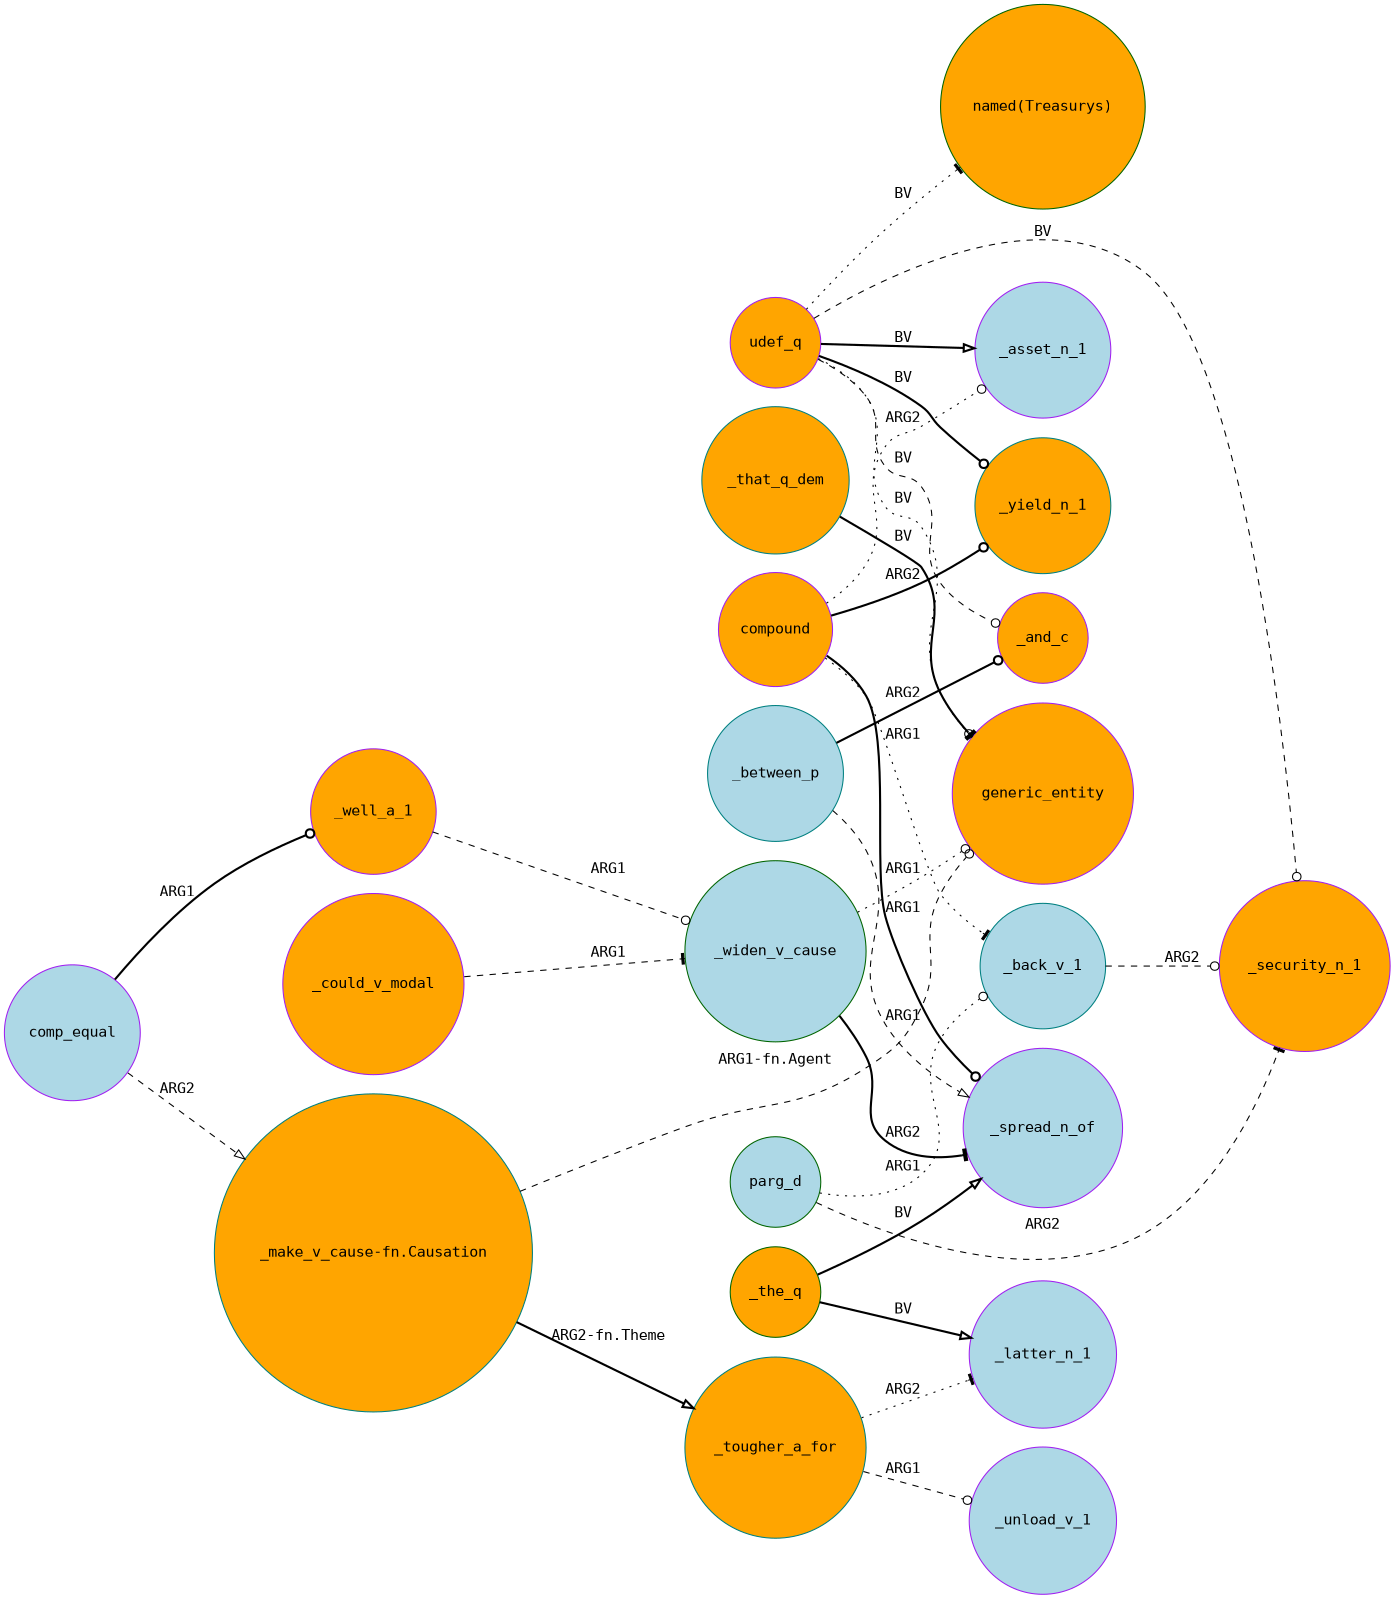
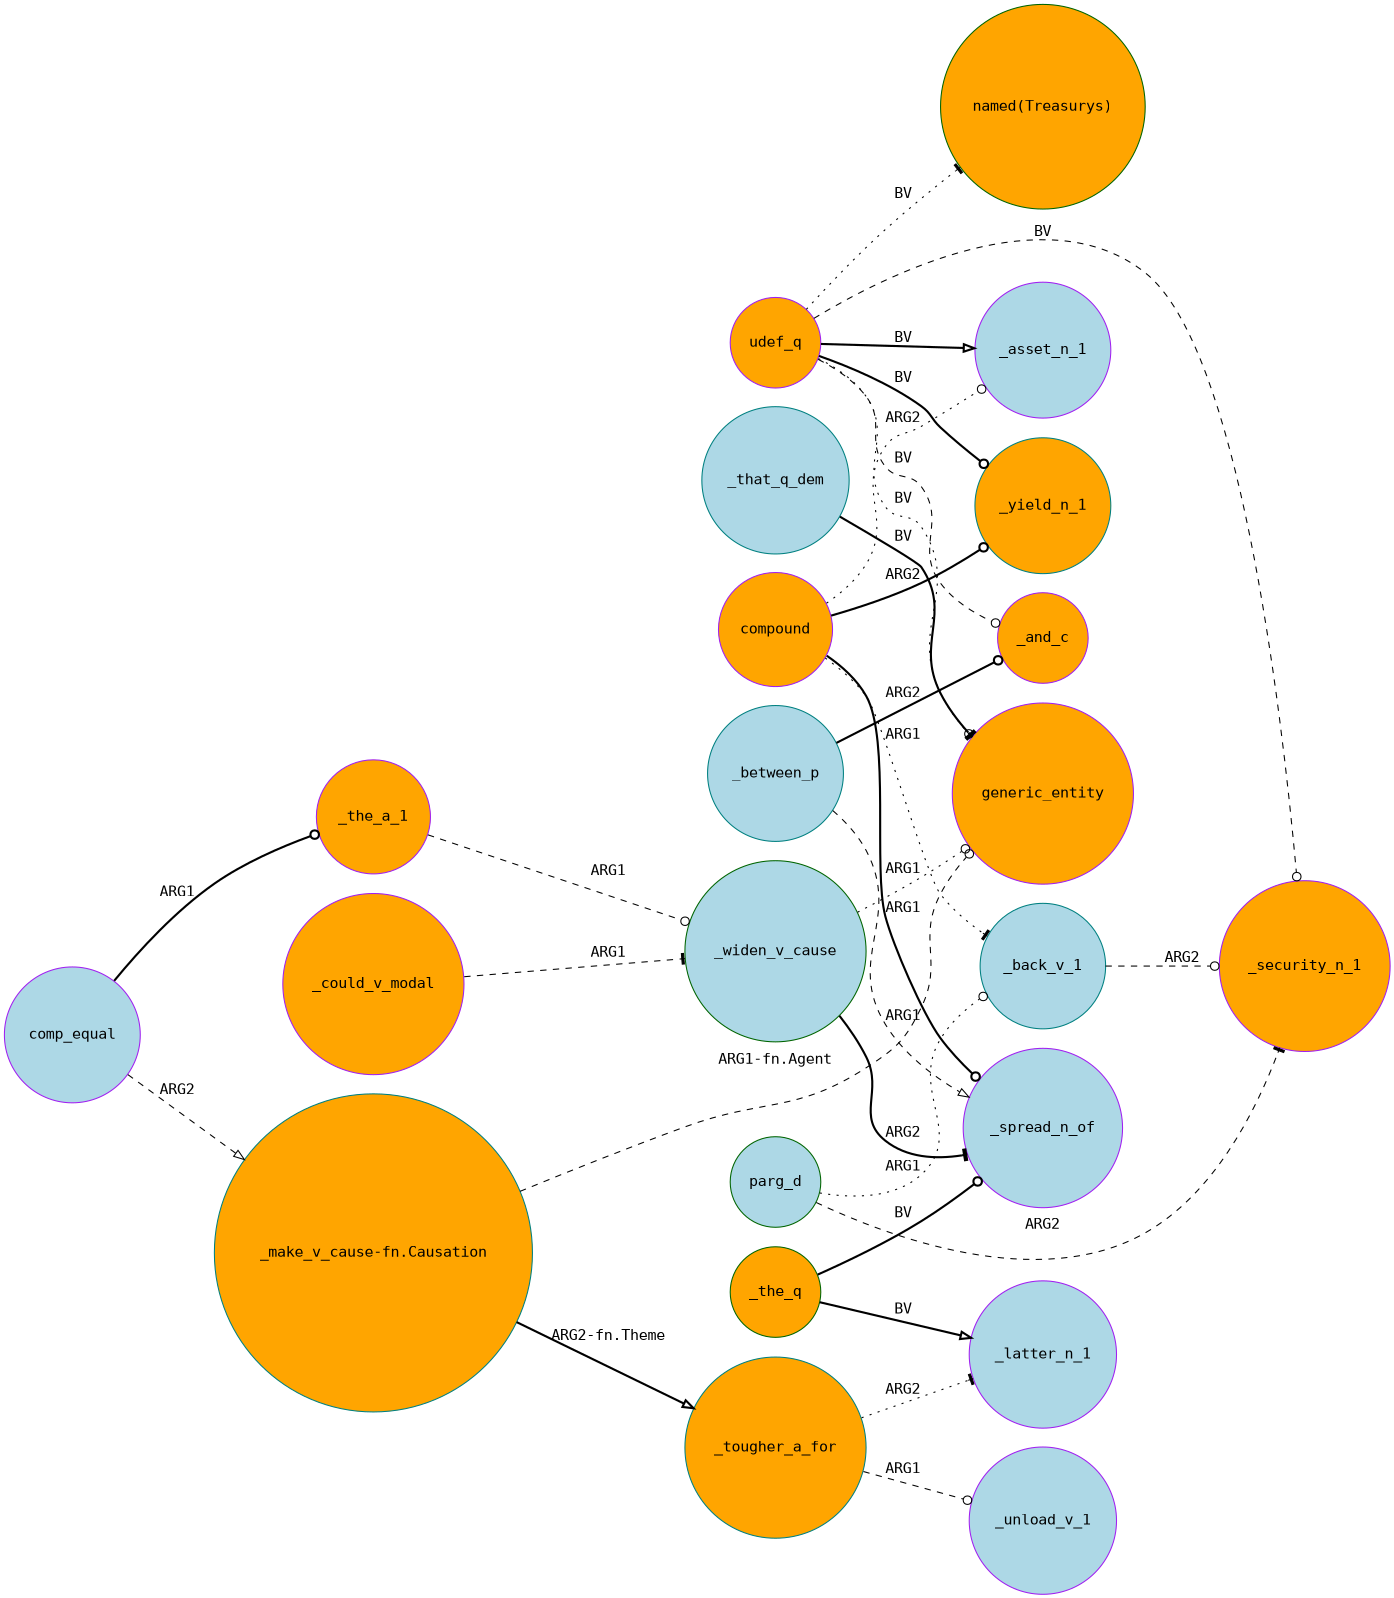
(775, 480) -> (775, 480)
(373, 812) -> (373, 817)
(890, 1239) -> (907, 1230)
